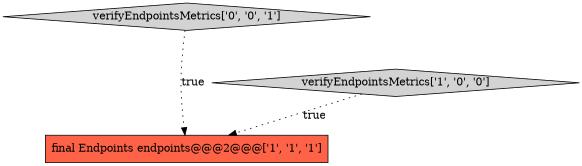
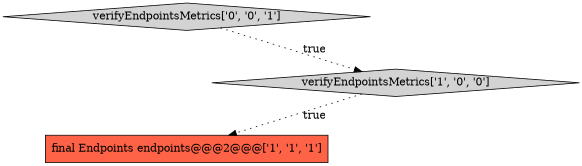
(181, 79) -> (288, 49)
